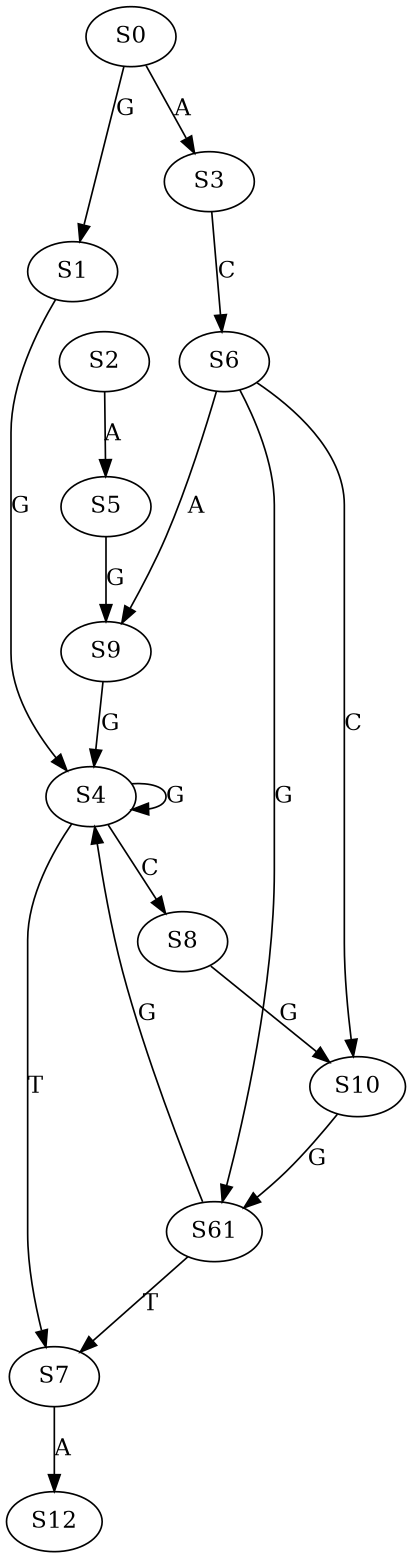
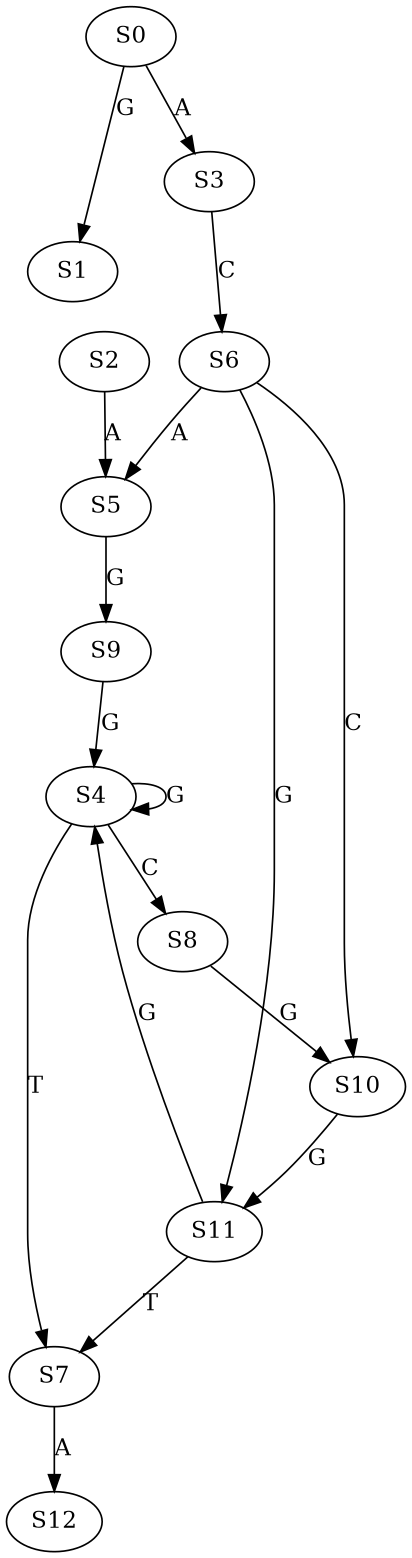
(180, 502) -> (167, 426)
(11, 530) -> none
(214, 1232) -> (214, 1232)
